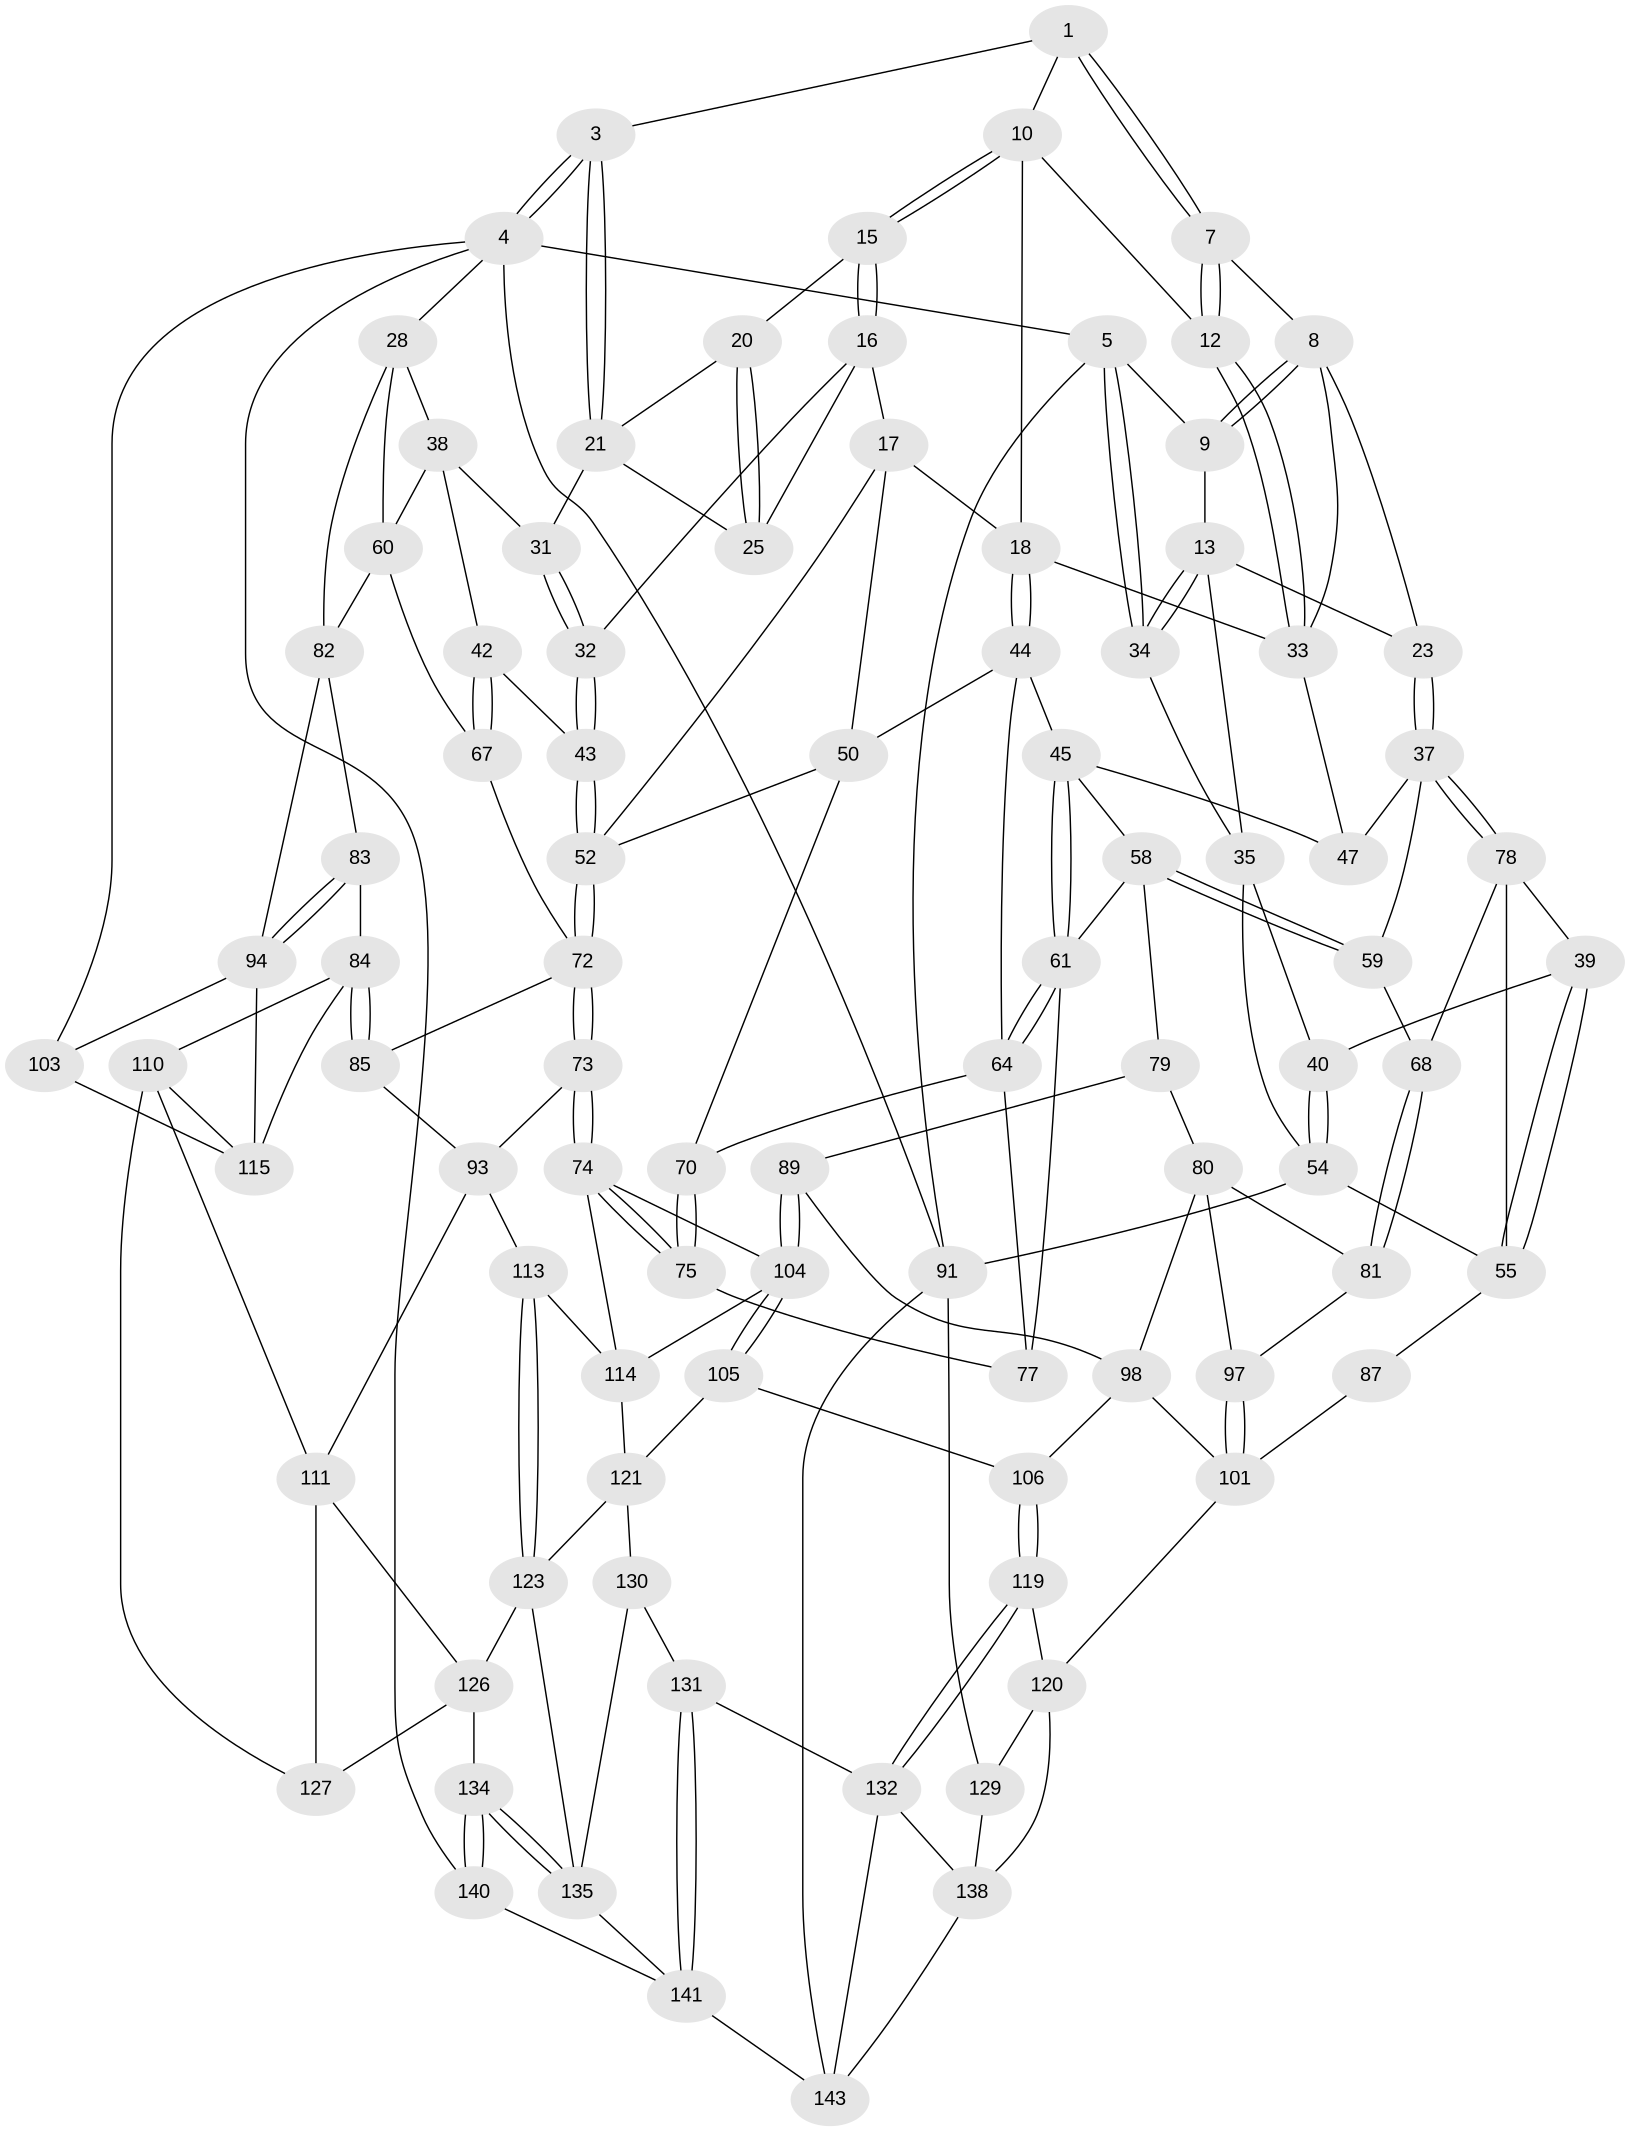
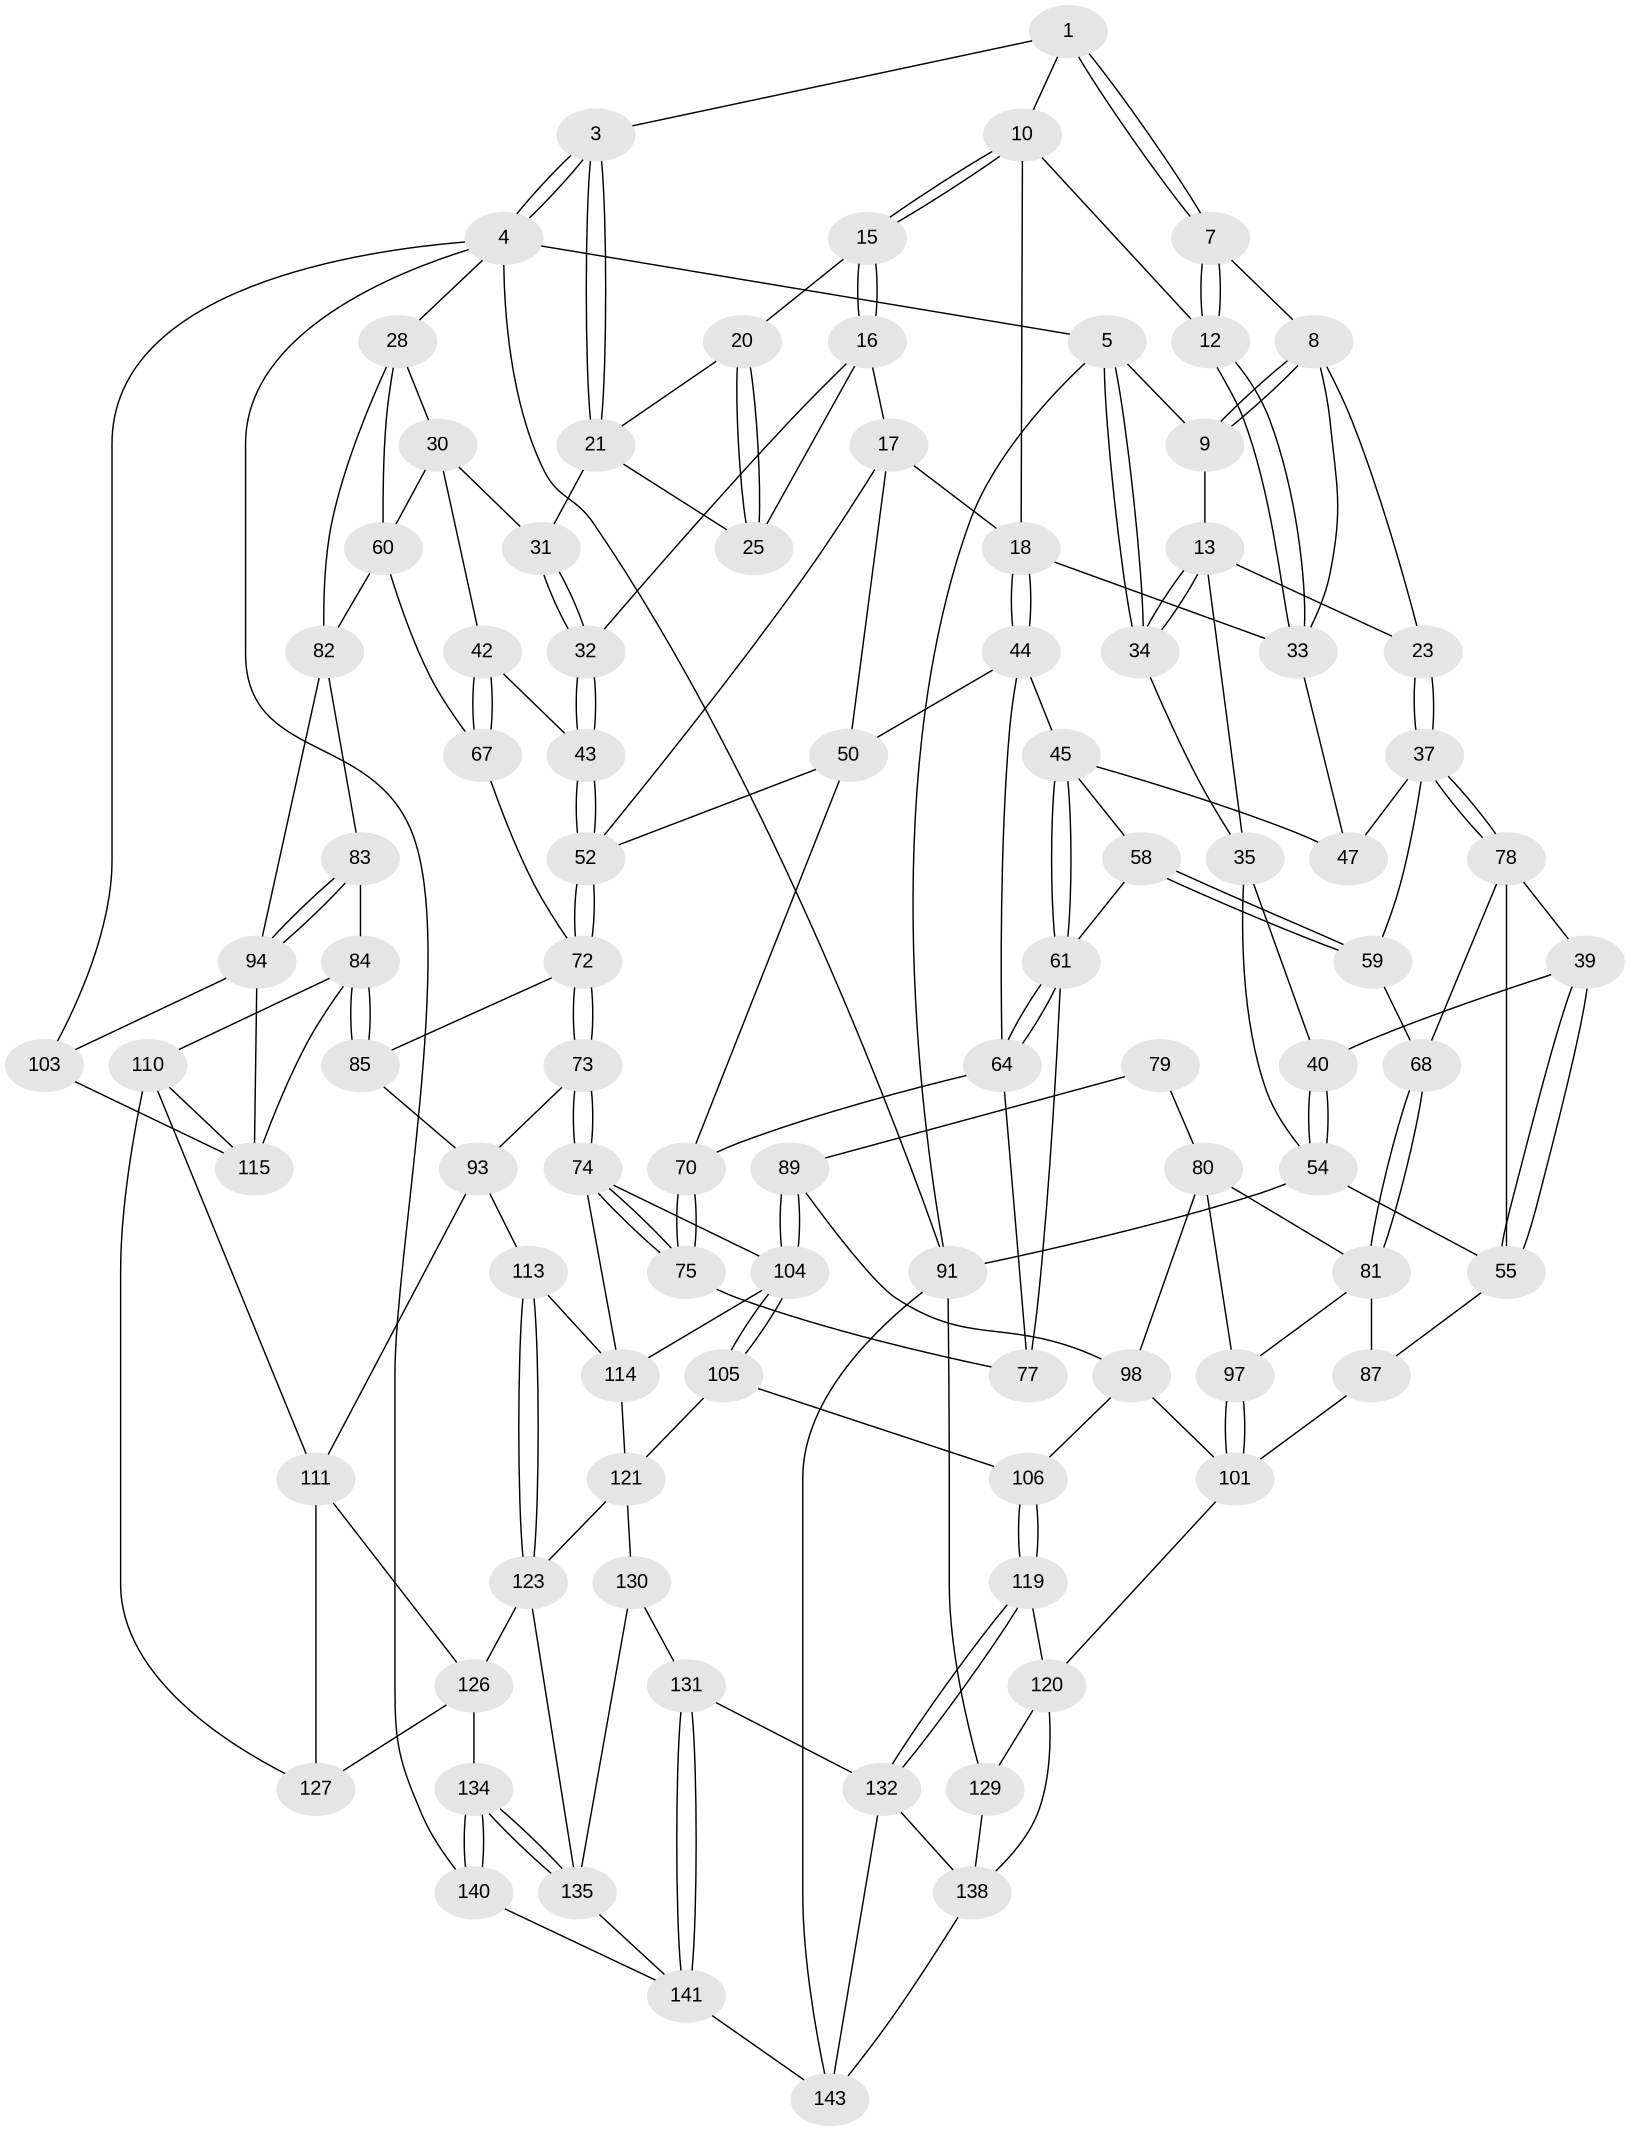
(438, 445) -> (438, 445)
(1151, 962) -> none
none -> (1371, 1324)
